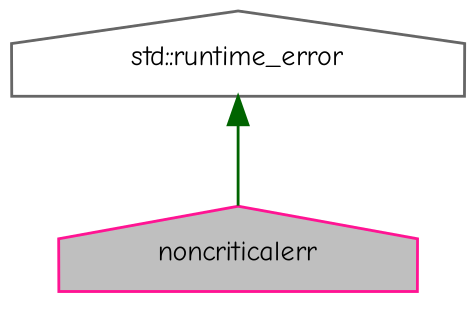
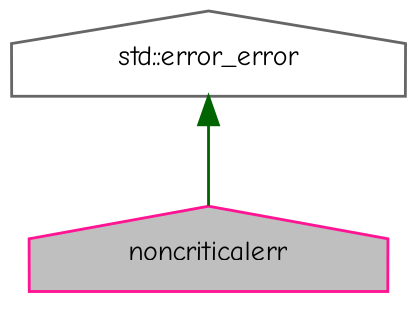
(238, 58) -> (209, 58)
